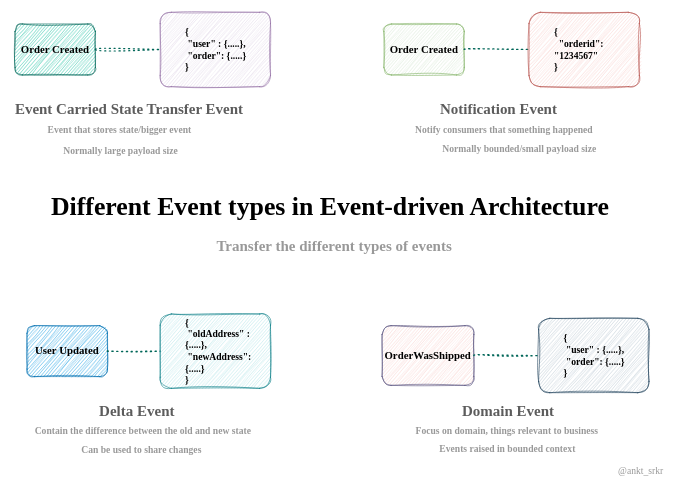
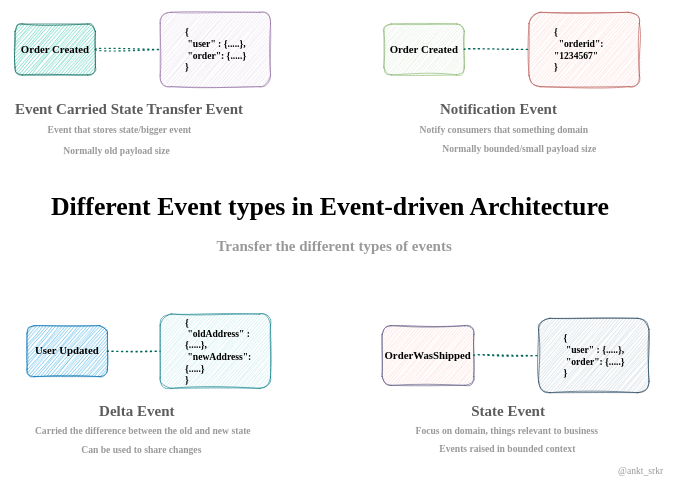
(504, 130) -> (504, 130)
(110, 137) -> (106, 137)
(508, 411) -> (508, 411)
(143, 431) -> (143, 431)
